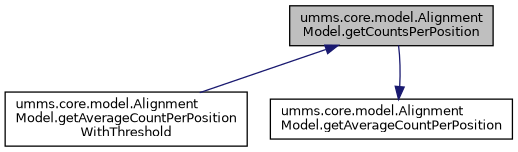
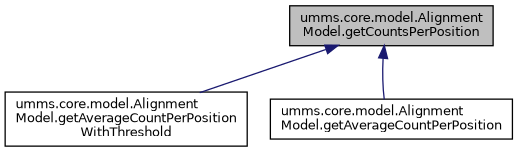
(400, 66) -> (383, 79)
